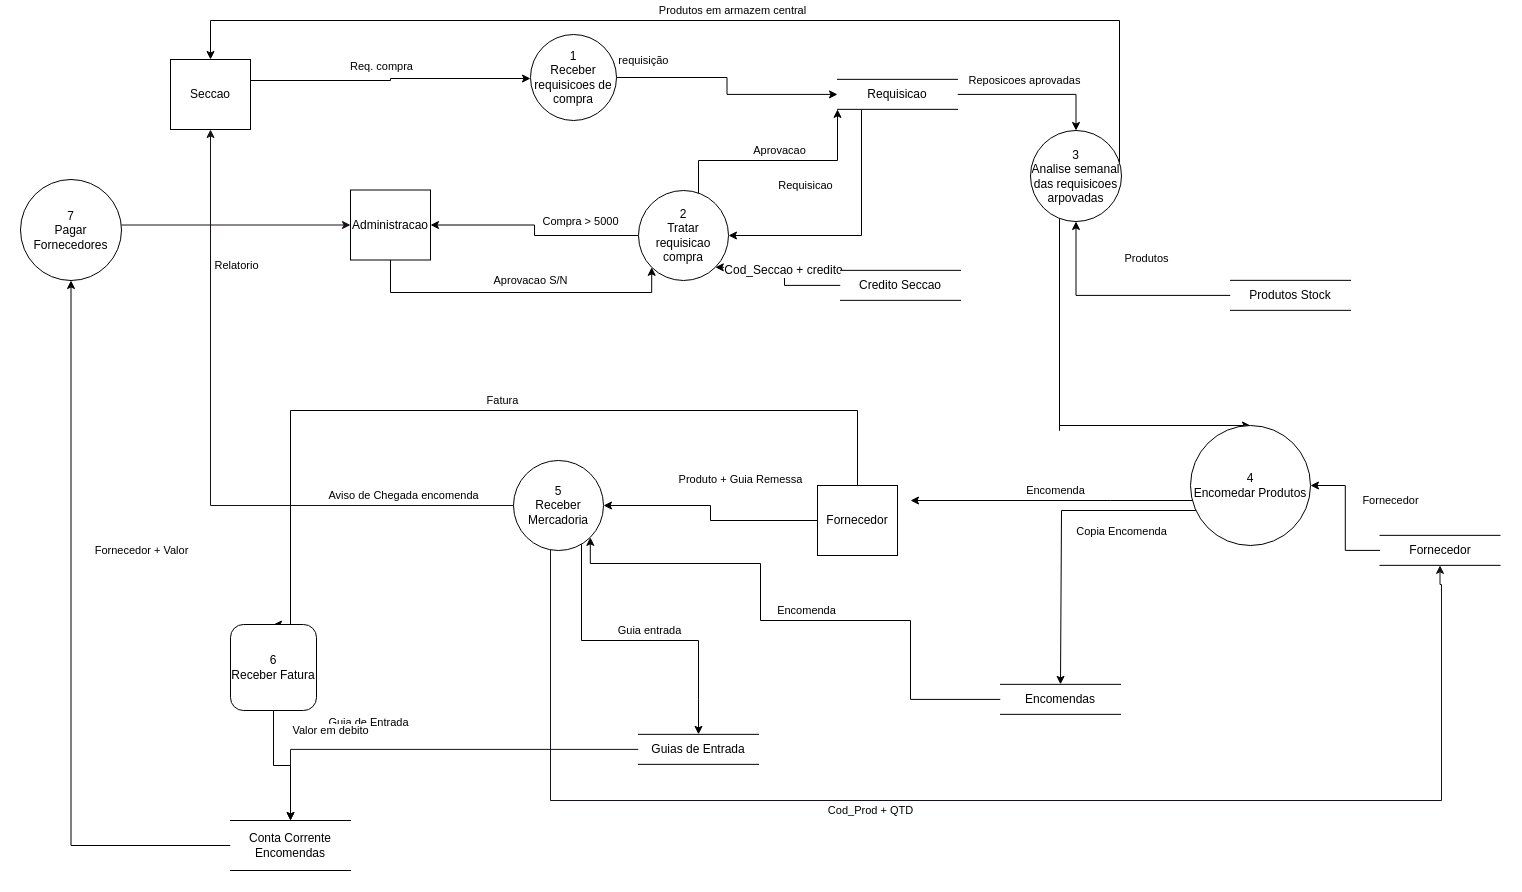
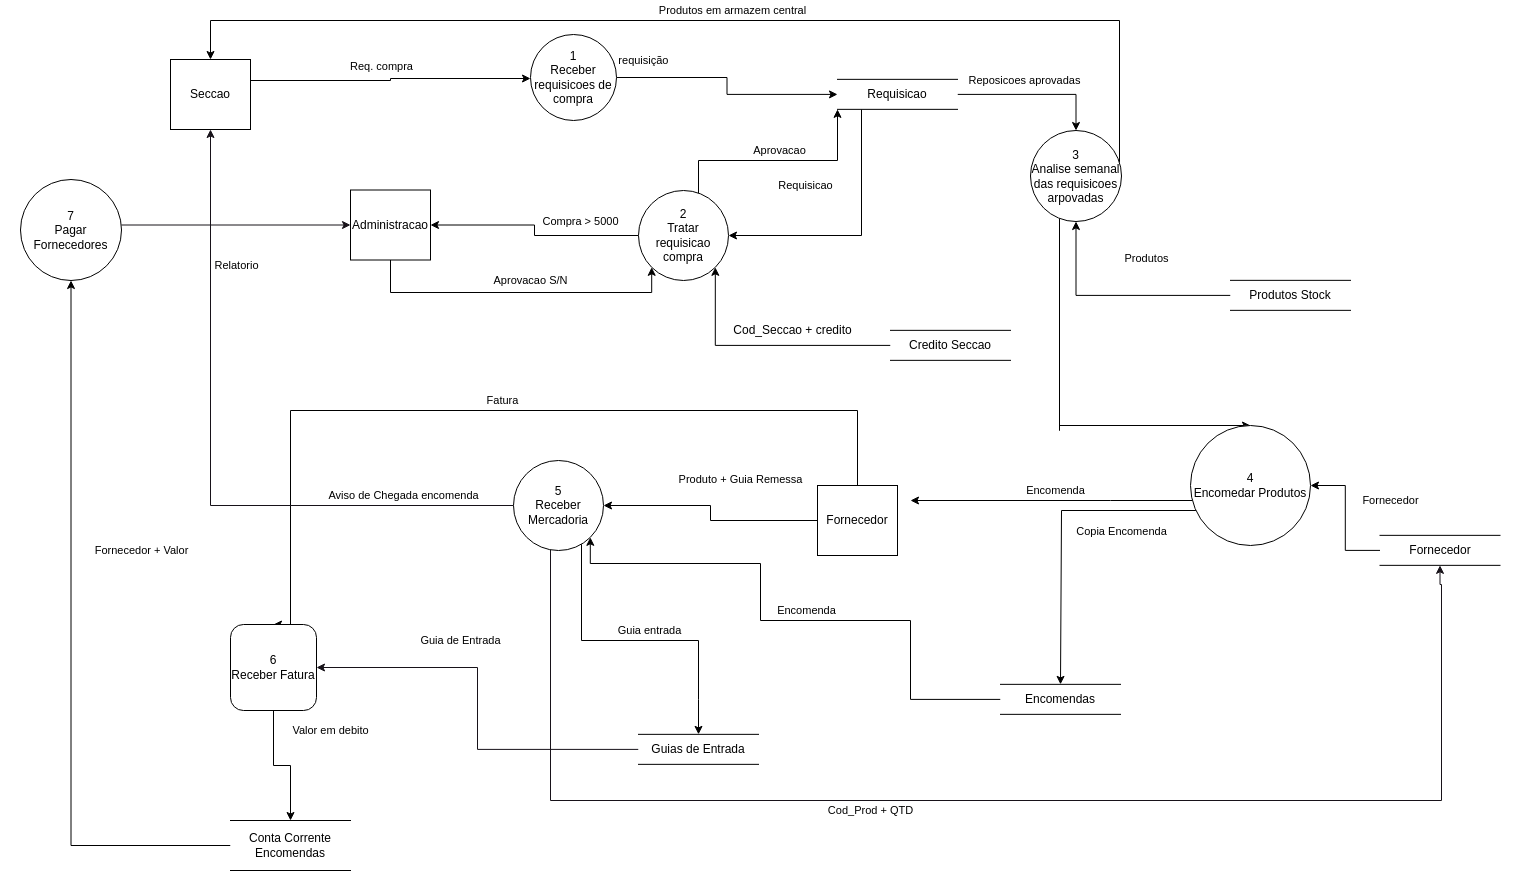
(901, 285) -> (951, 345)
(379, 749) -> (441, 668)
